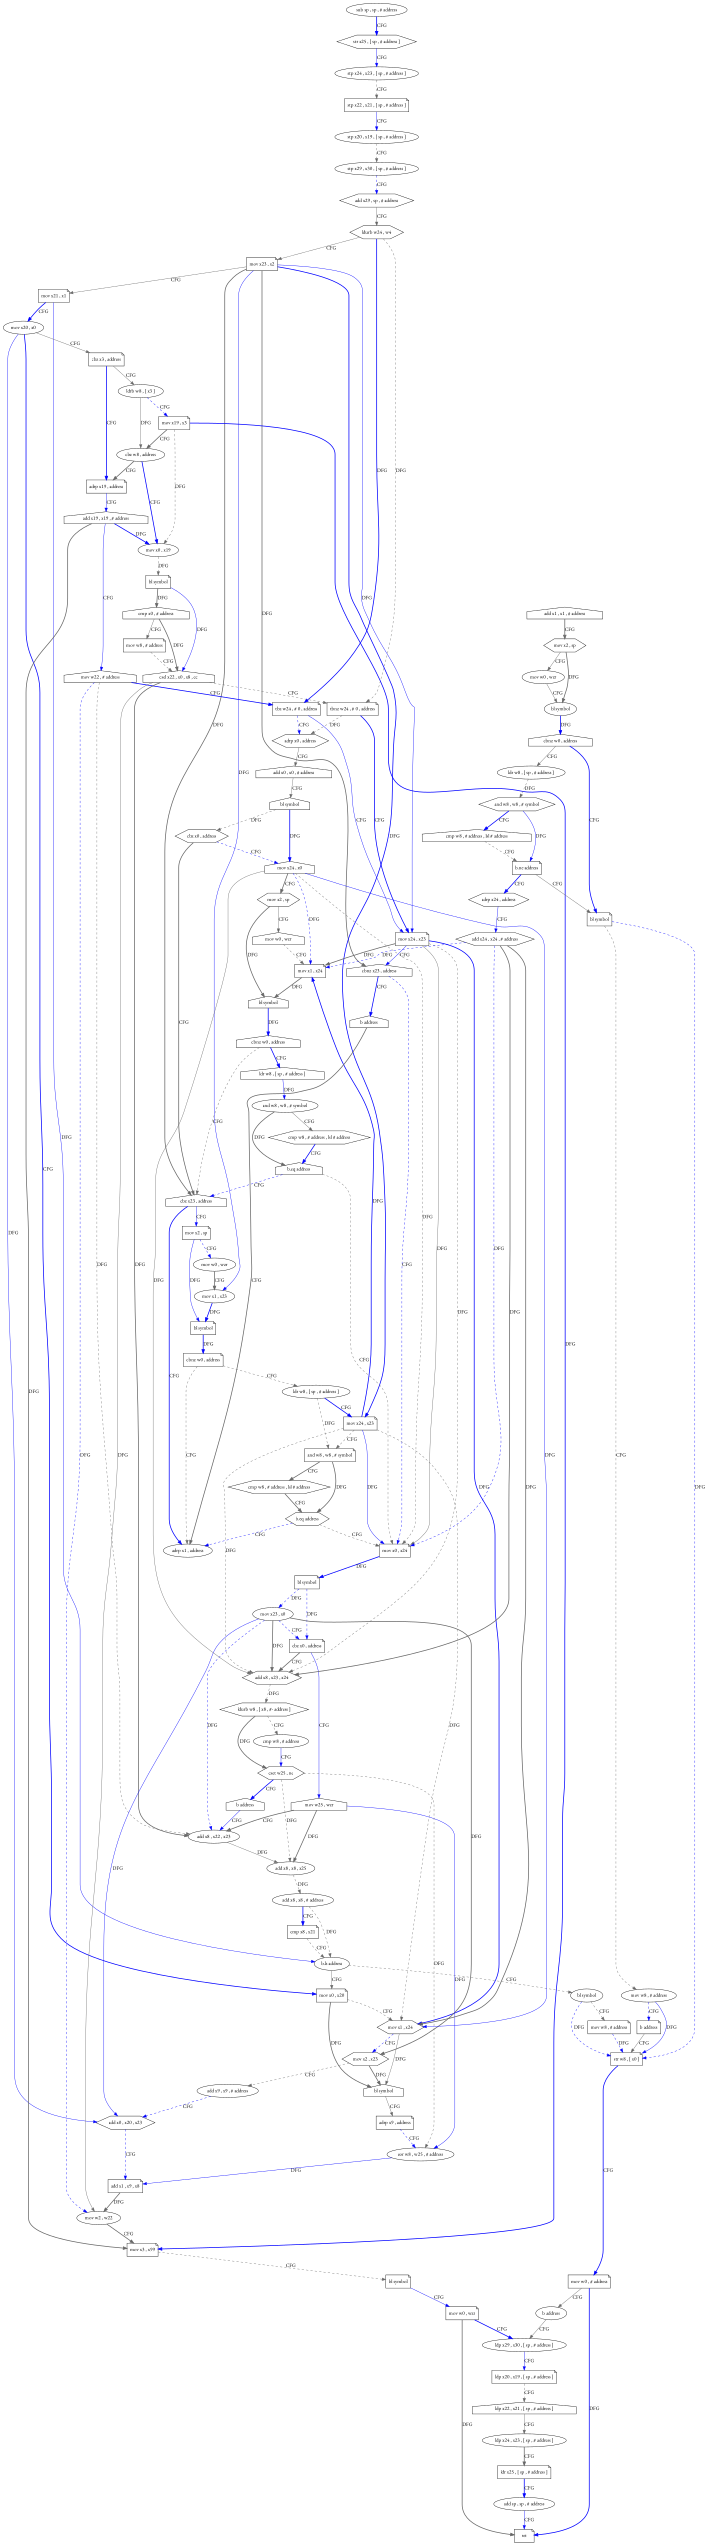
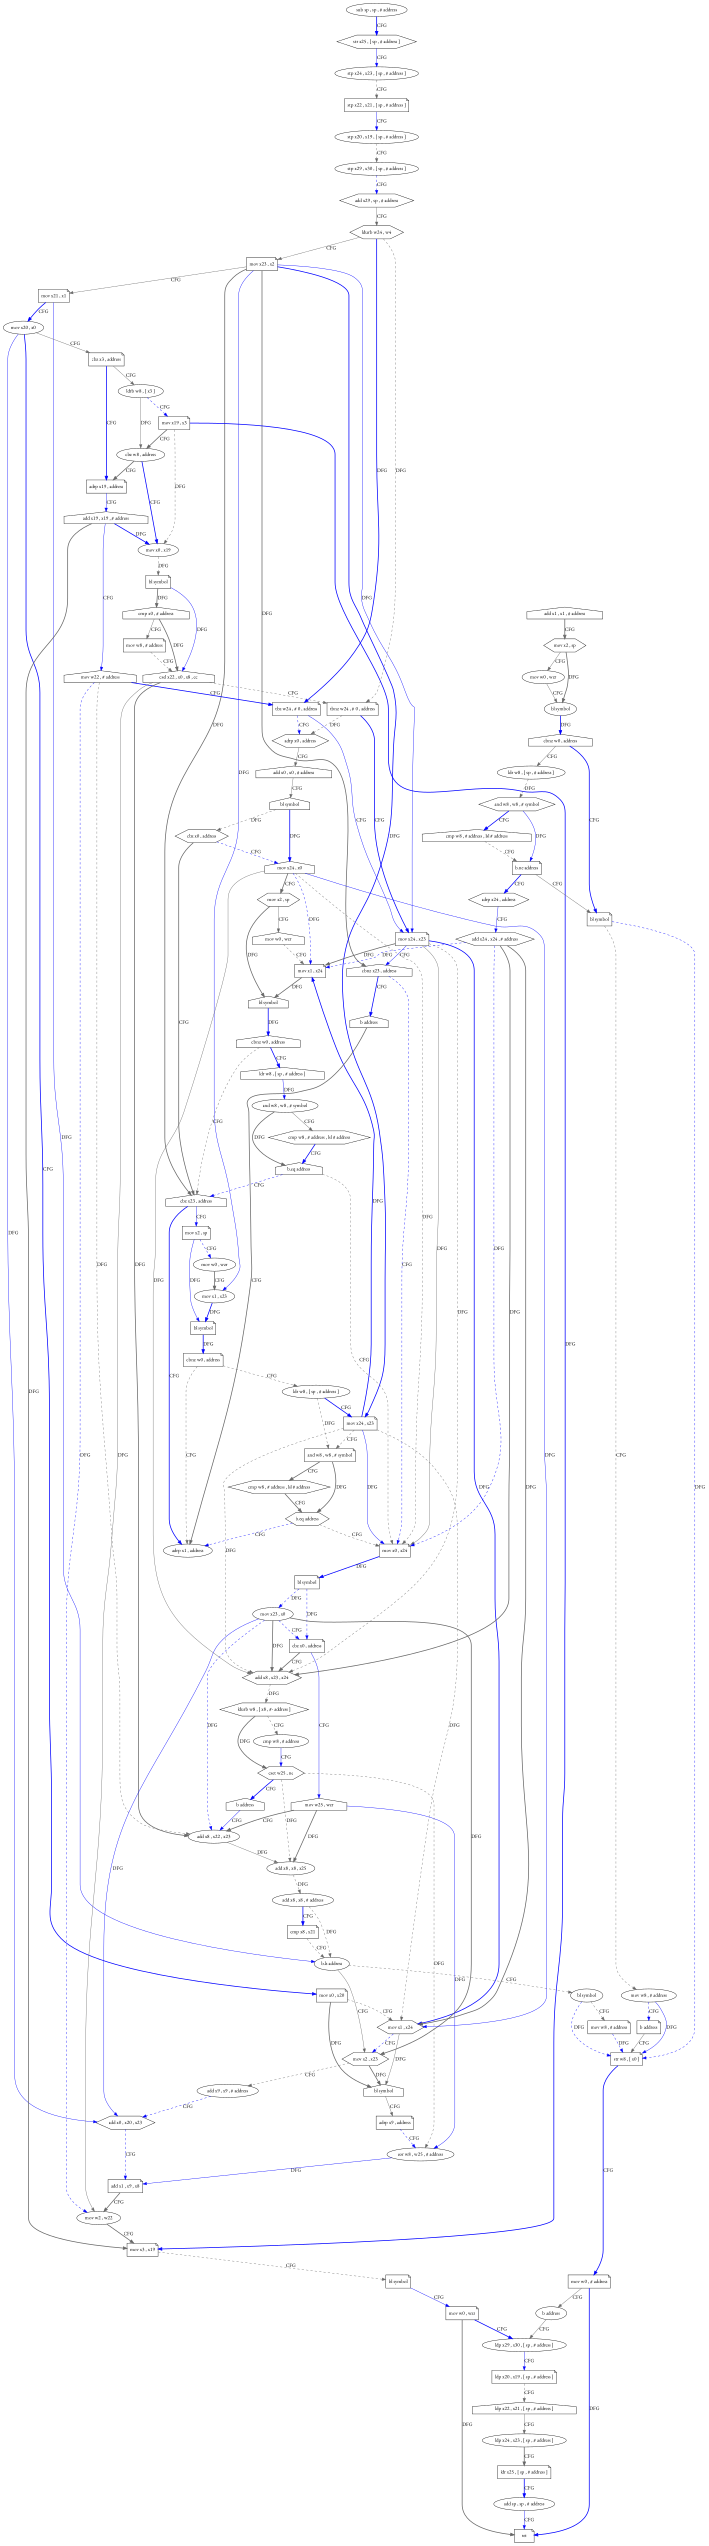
(332, 1978) -> (356, 2007)
(119, 2202) -> (119, 2202)
(143, 2250) -> (143, 2250)
